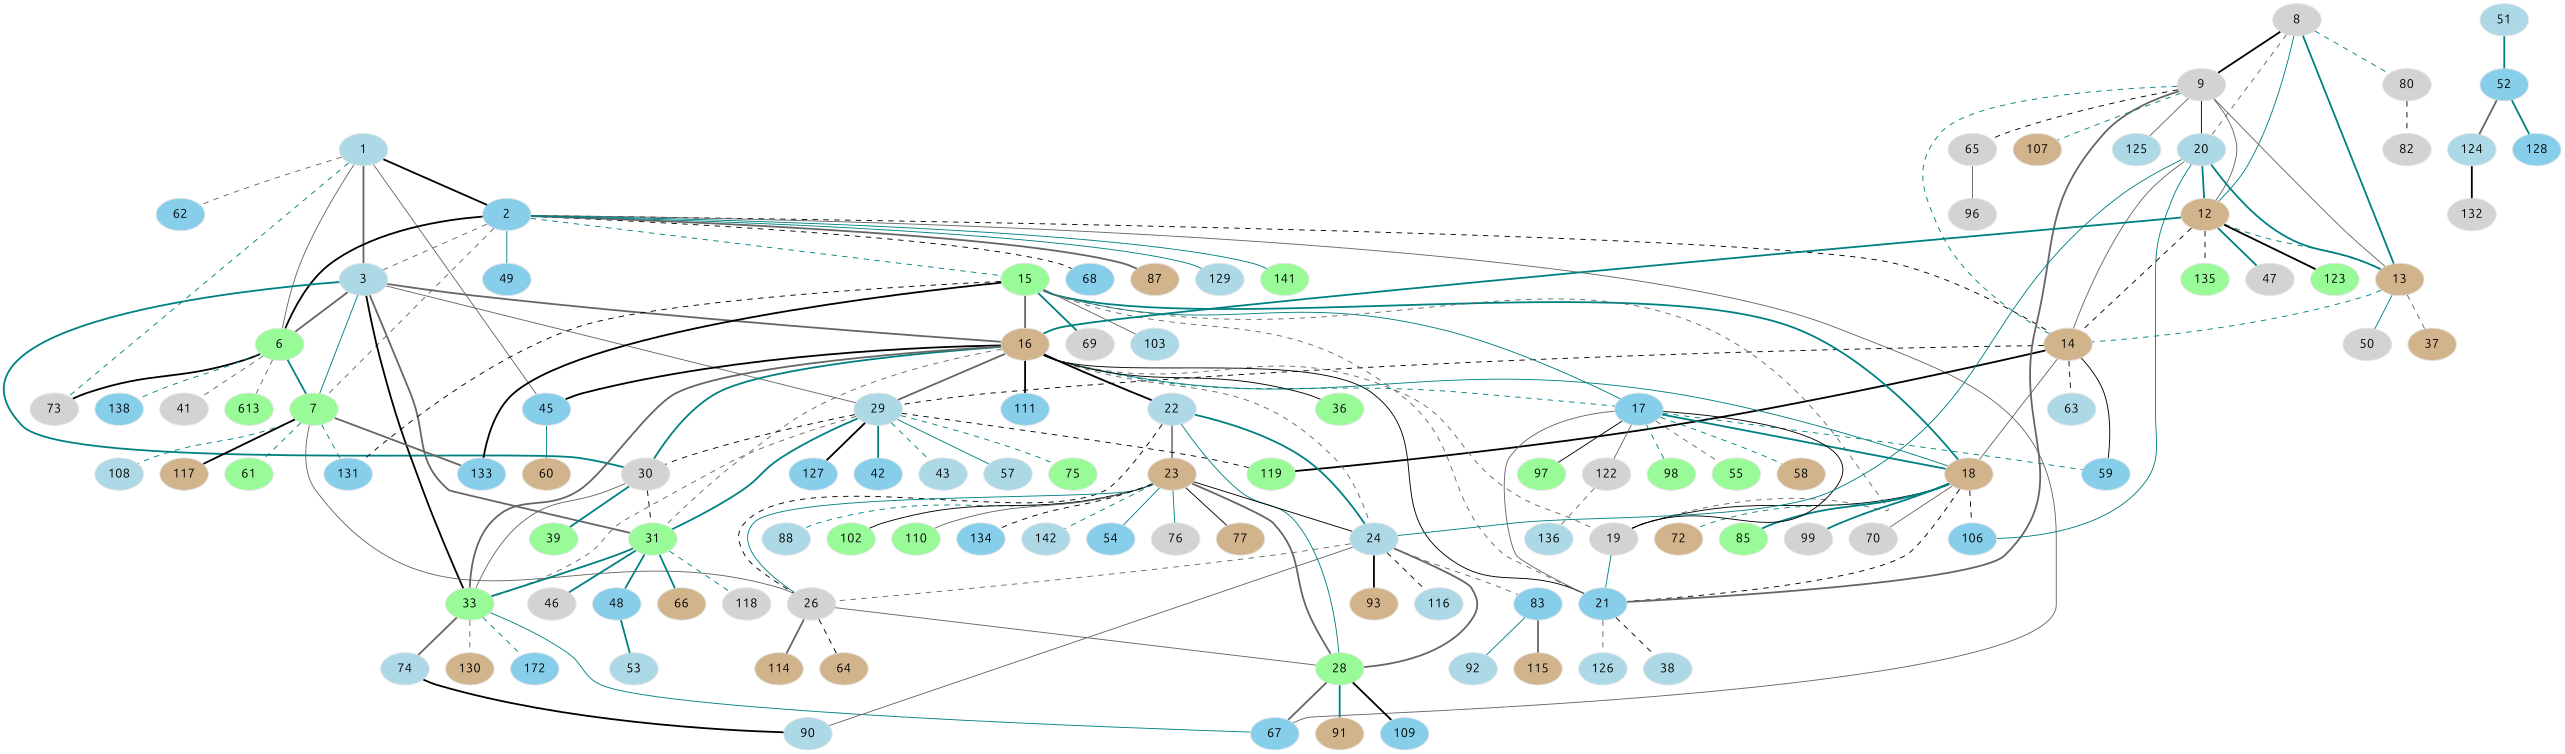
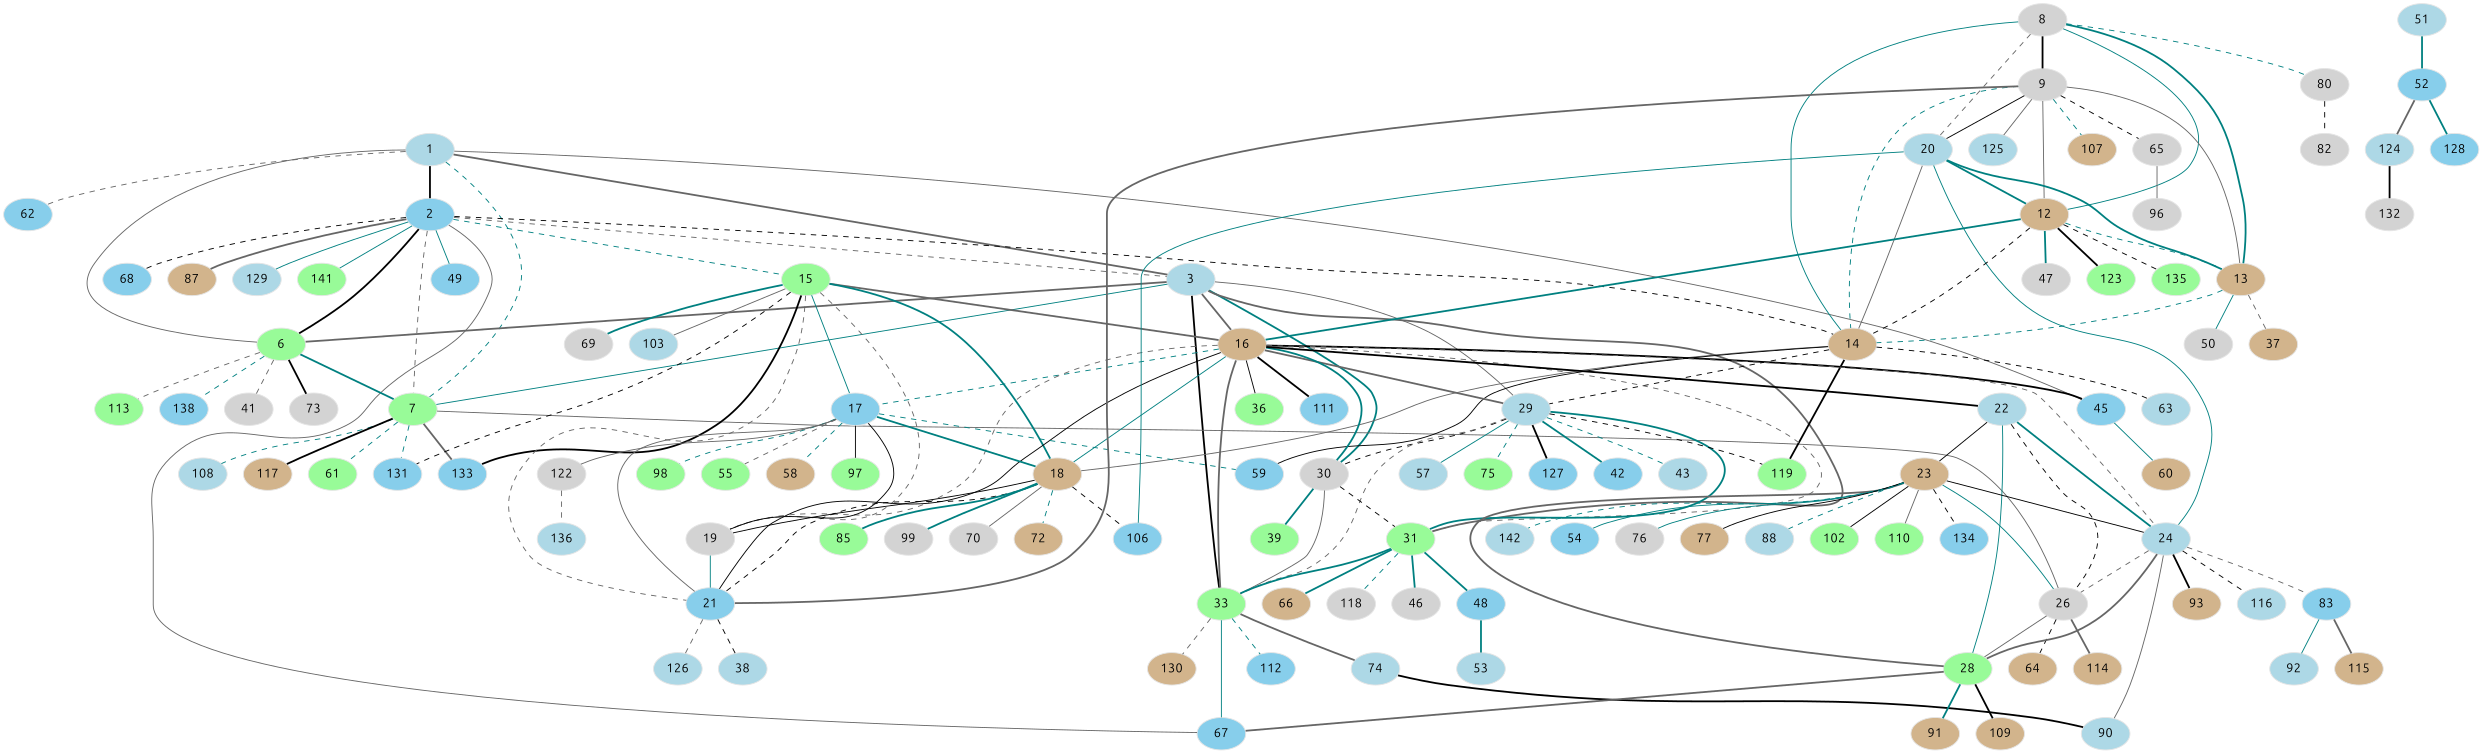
none -> (1804, 106)
(209, 279) -> (520, 283)
(249, 409) -> (119, 409)
(535, 669) -> (1271, 669)
(1405, 734) -> (2000, 734)
